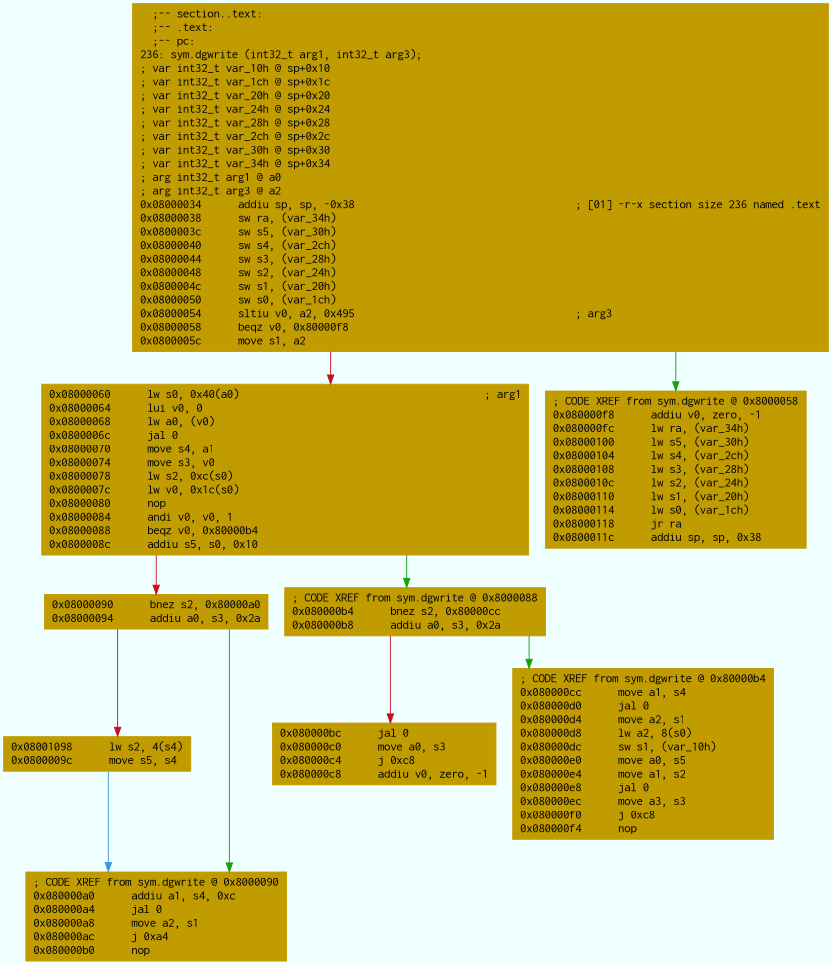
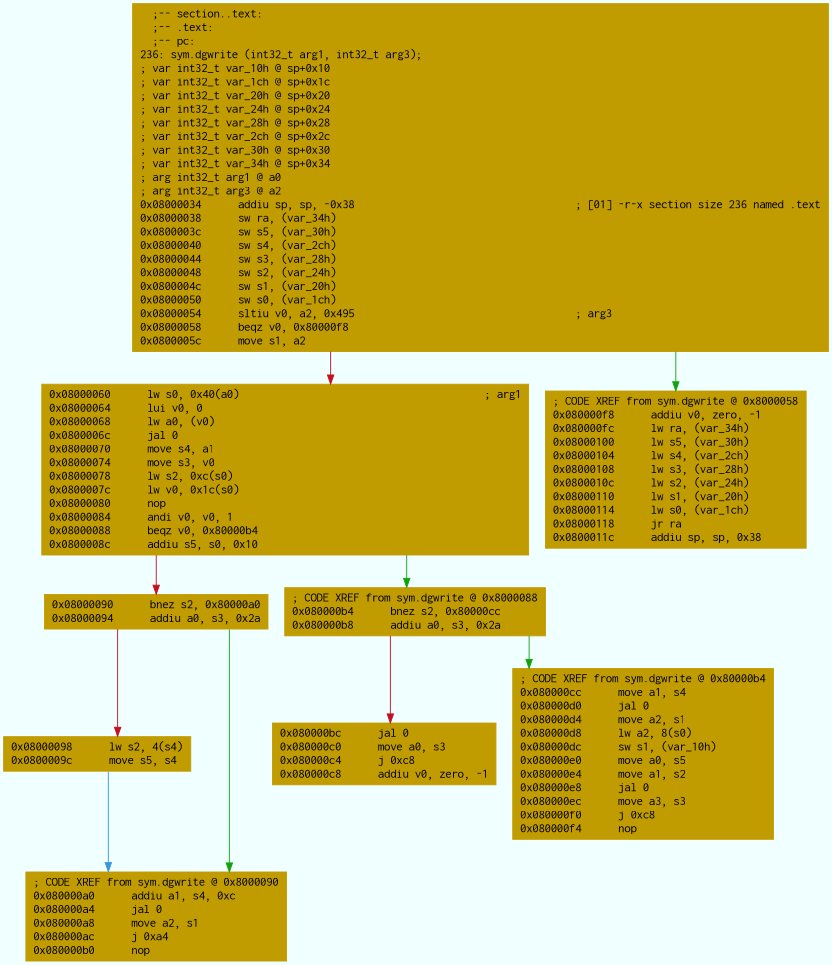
(97, 754) -> (97, 754)
